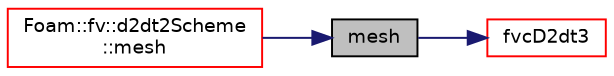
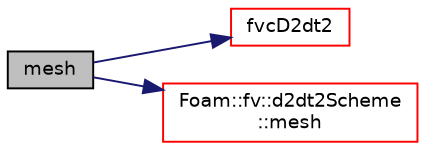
(287, 38) -> (119, 82)
(547, 38) -> (290, 27)
